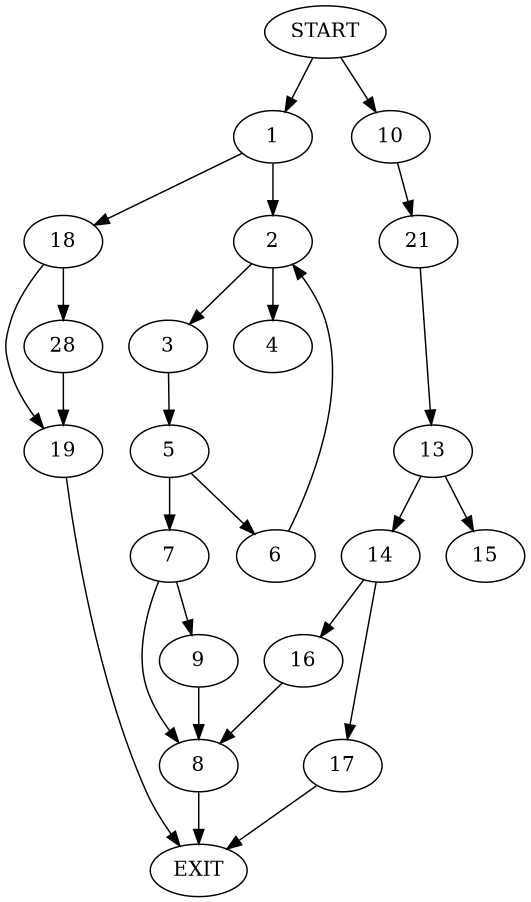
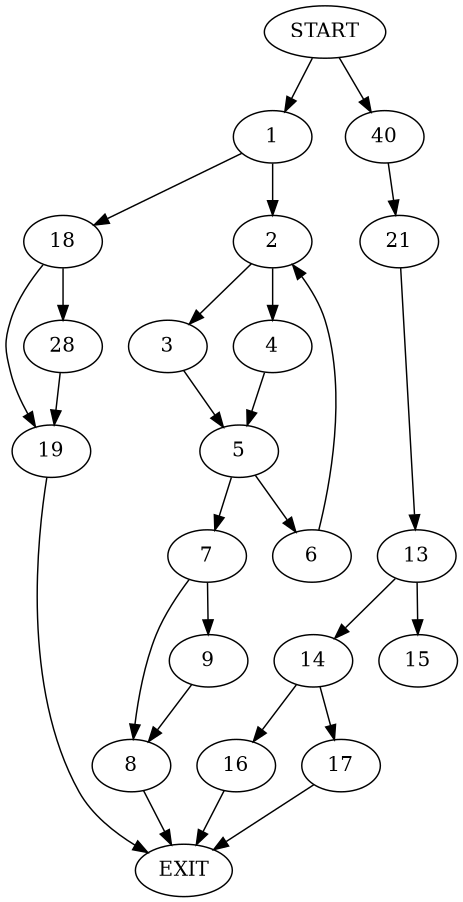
(391, 137) -> (385, 137)
none -> (258, 392)
(257, 708) -> (214, 811)
